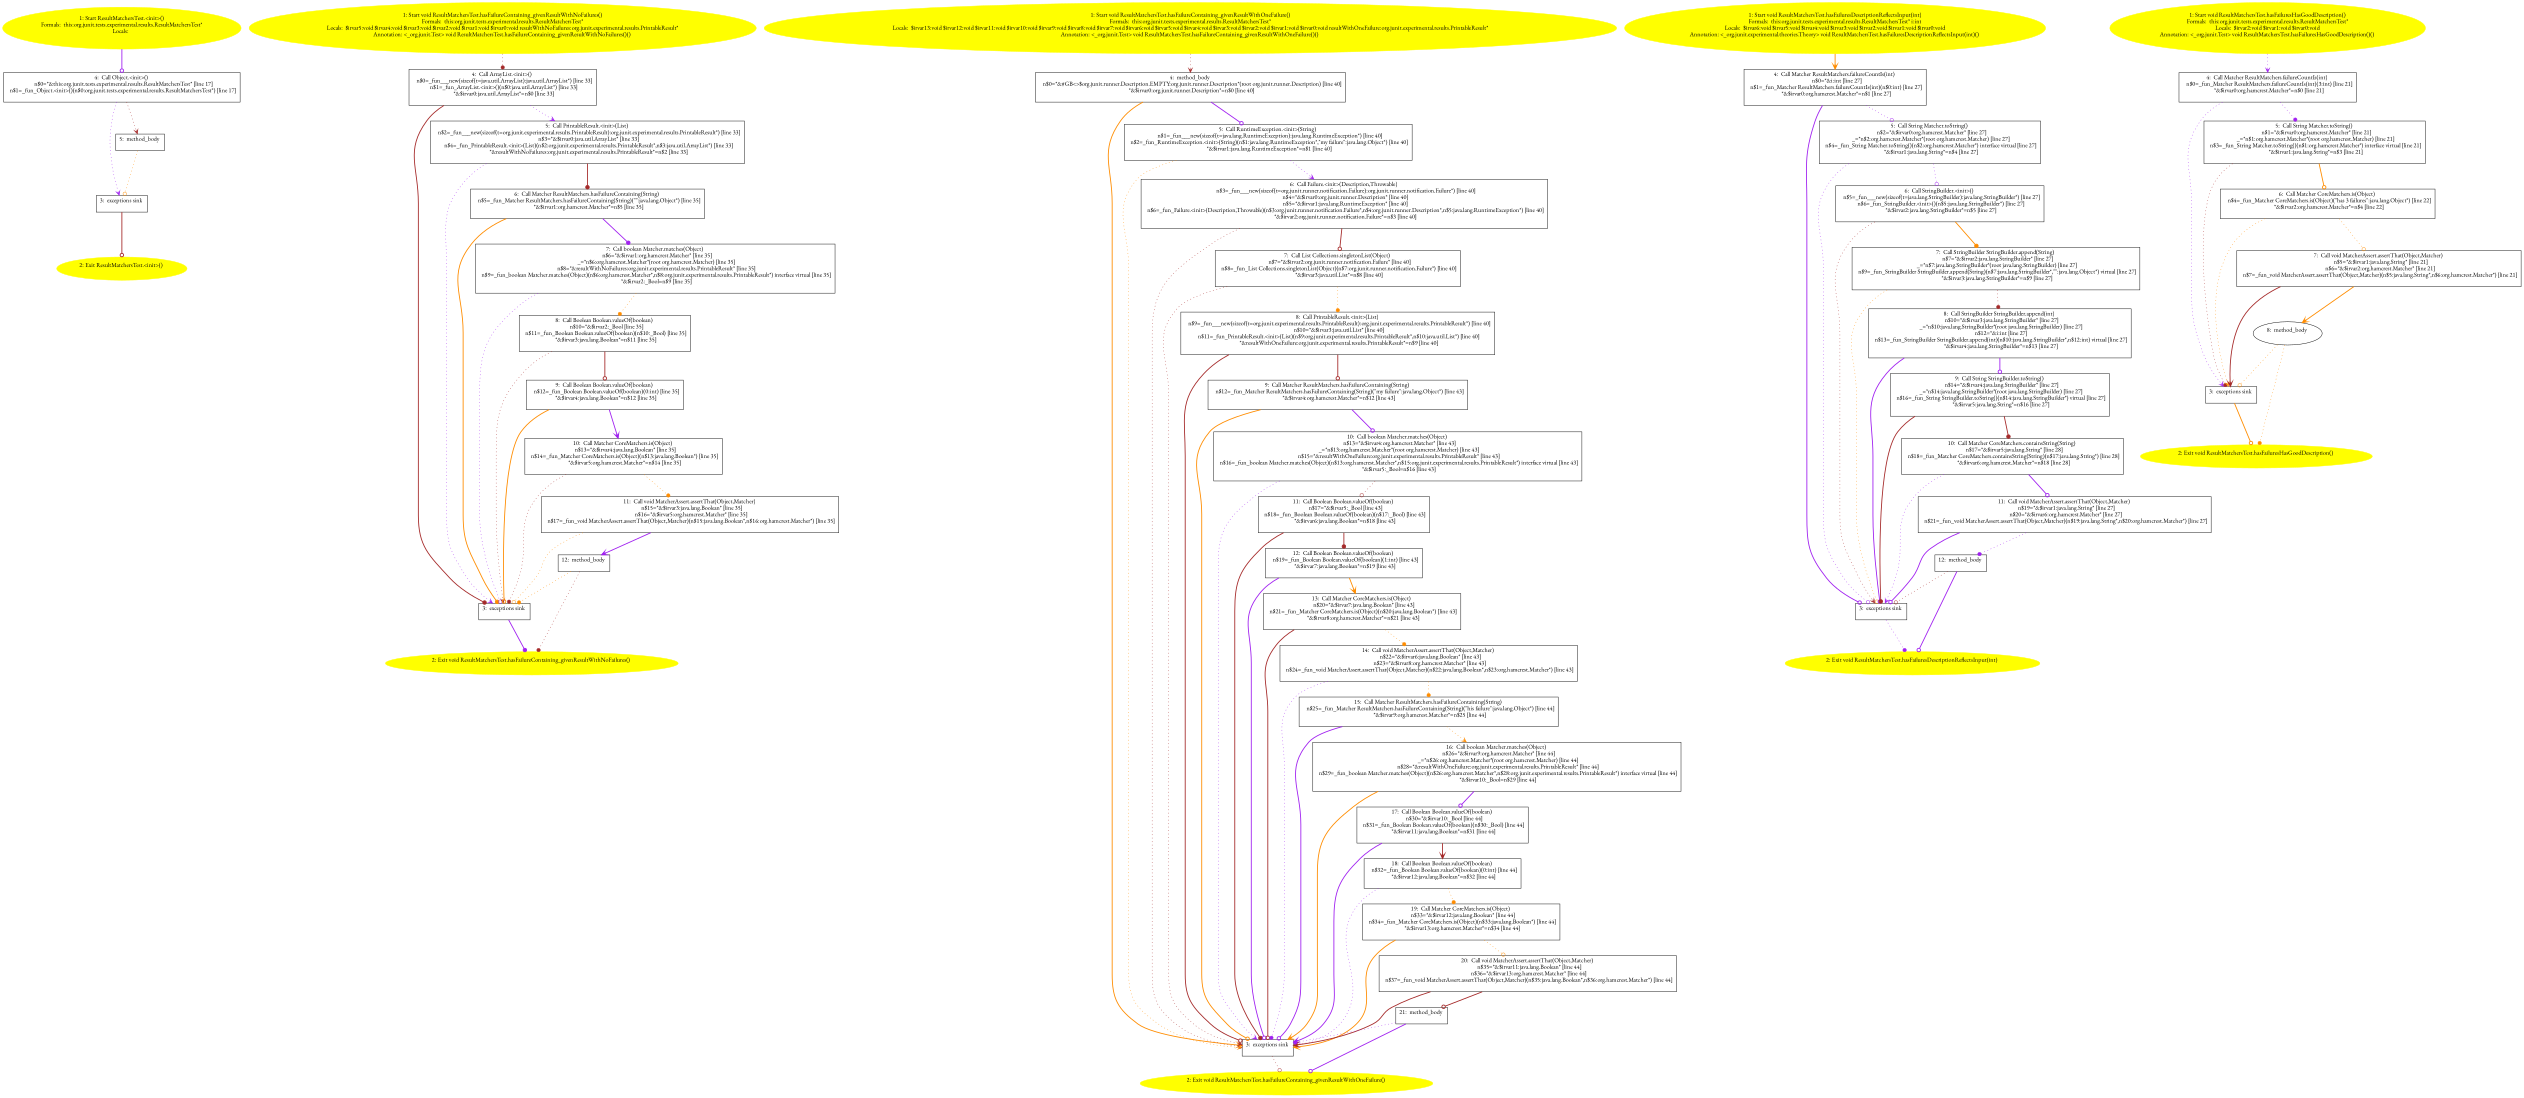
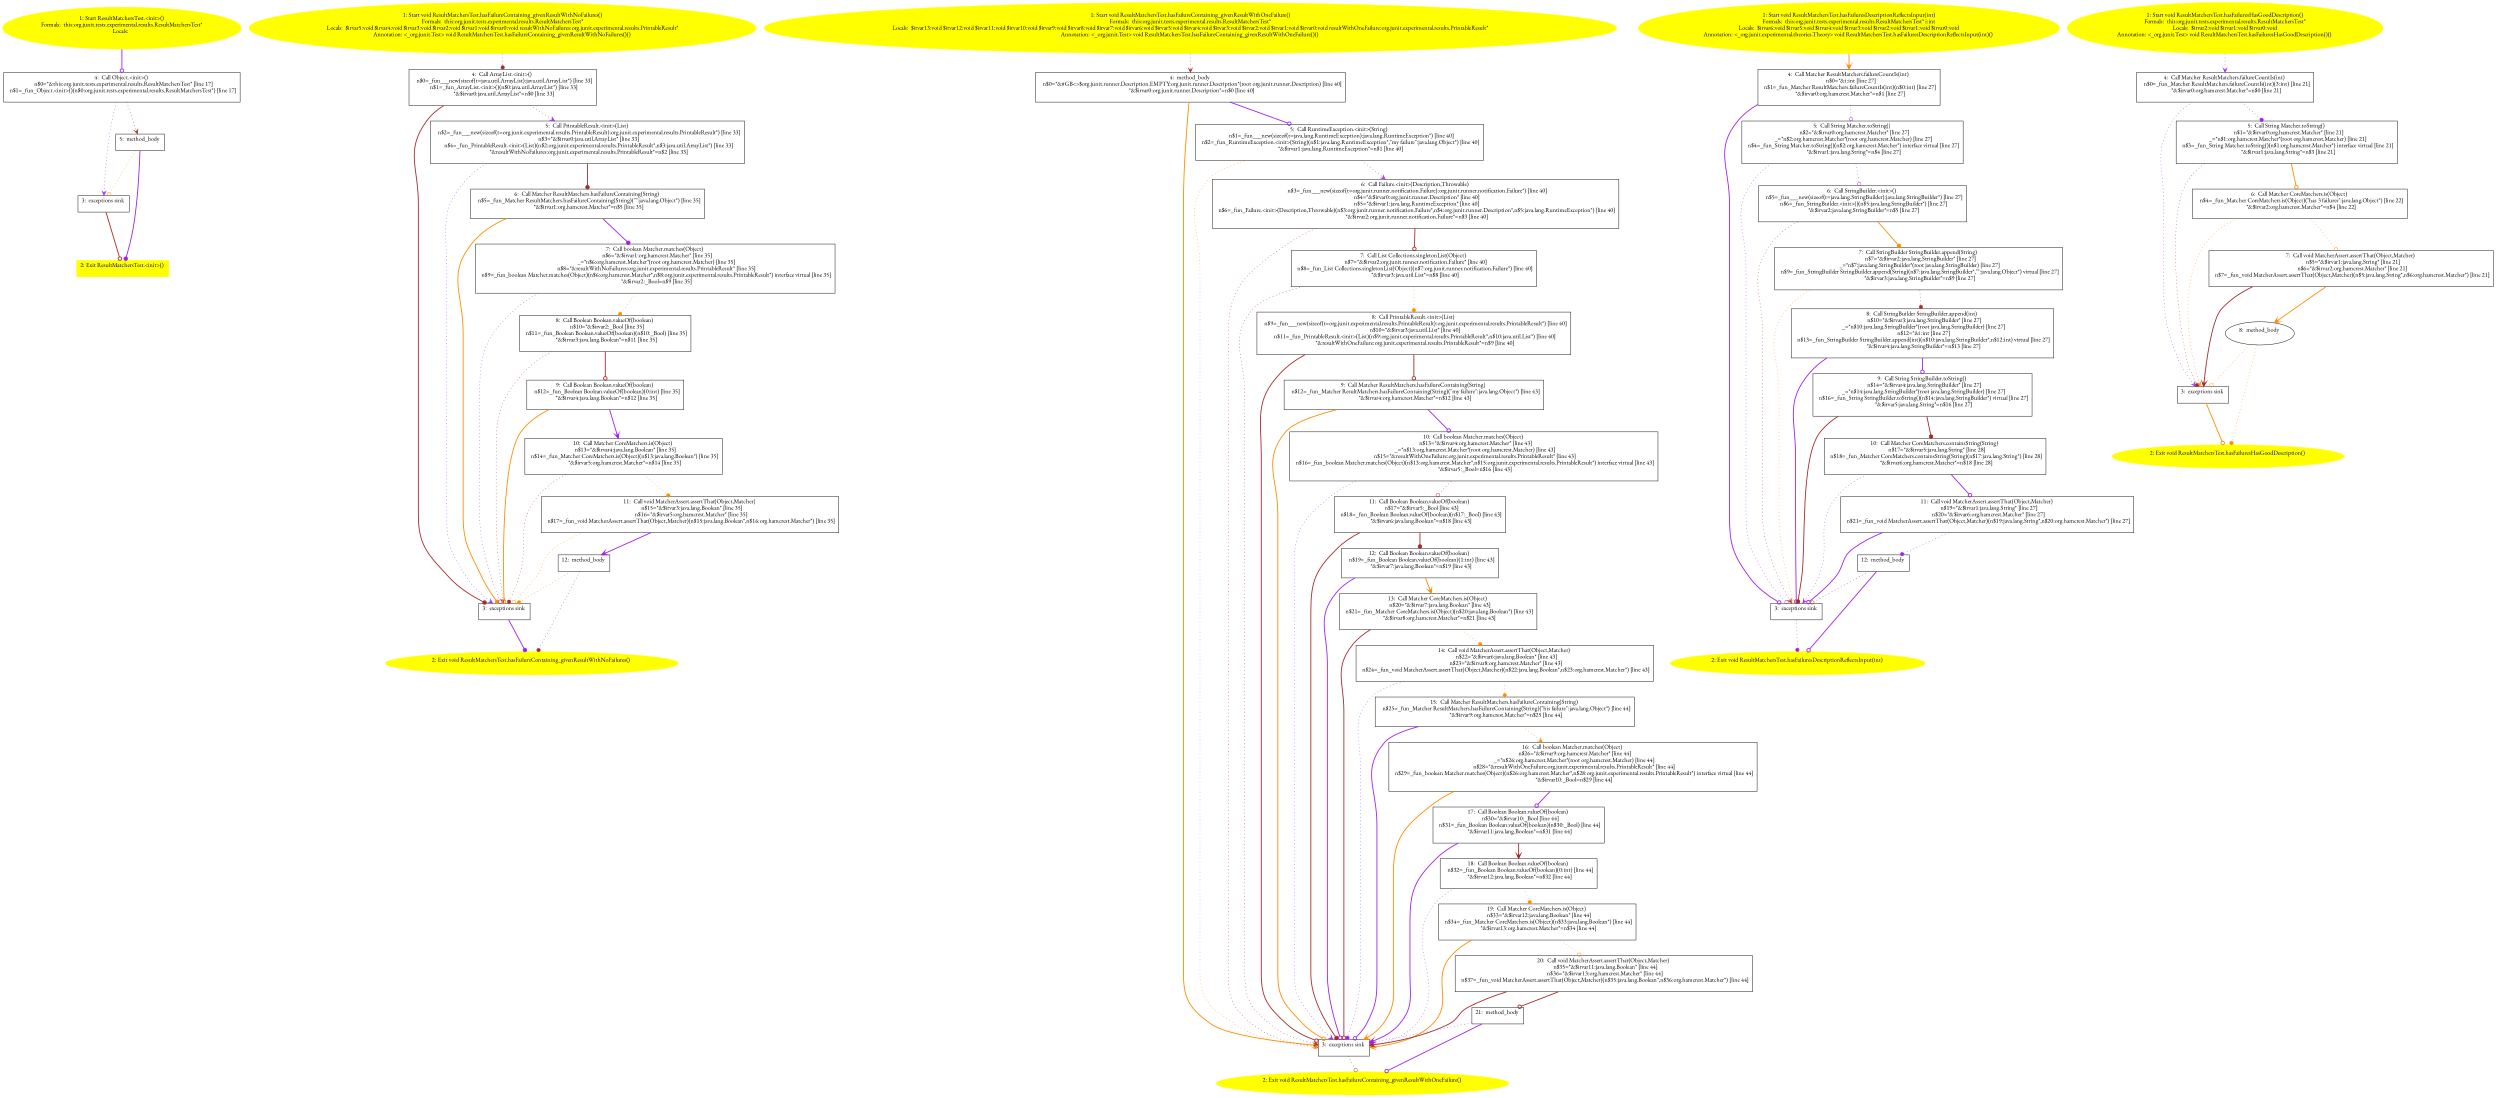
none -> (136, 204)
(122, 269) -> (123, 269)
